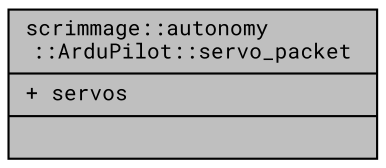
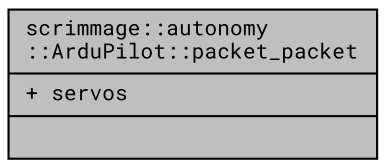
(193, 52) -> (193, 52)
